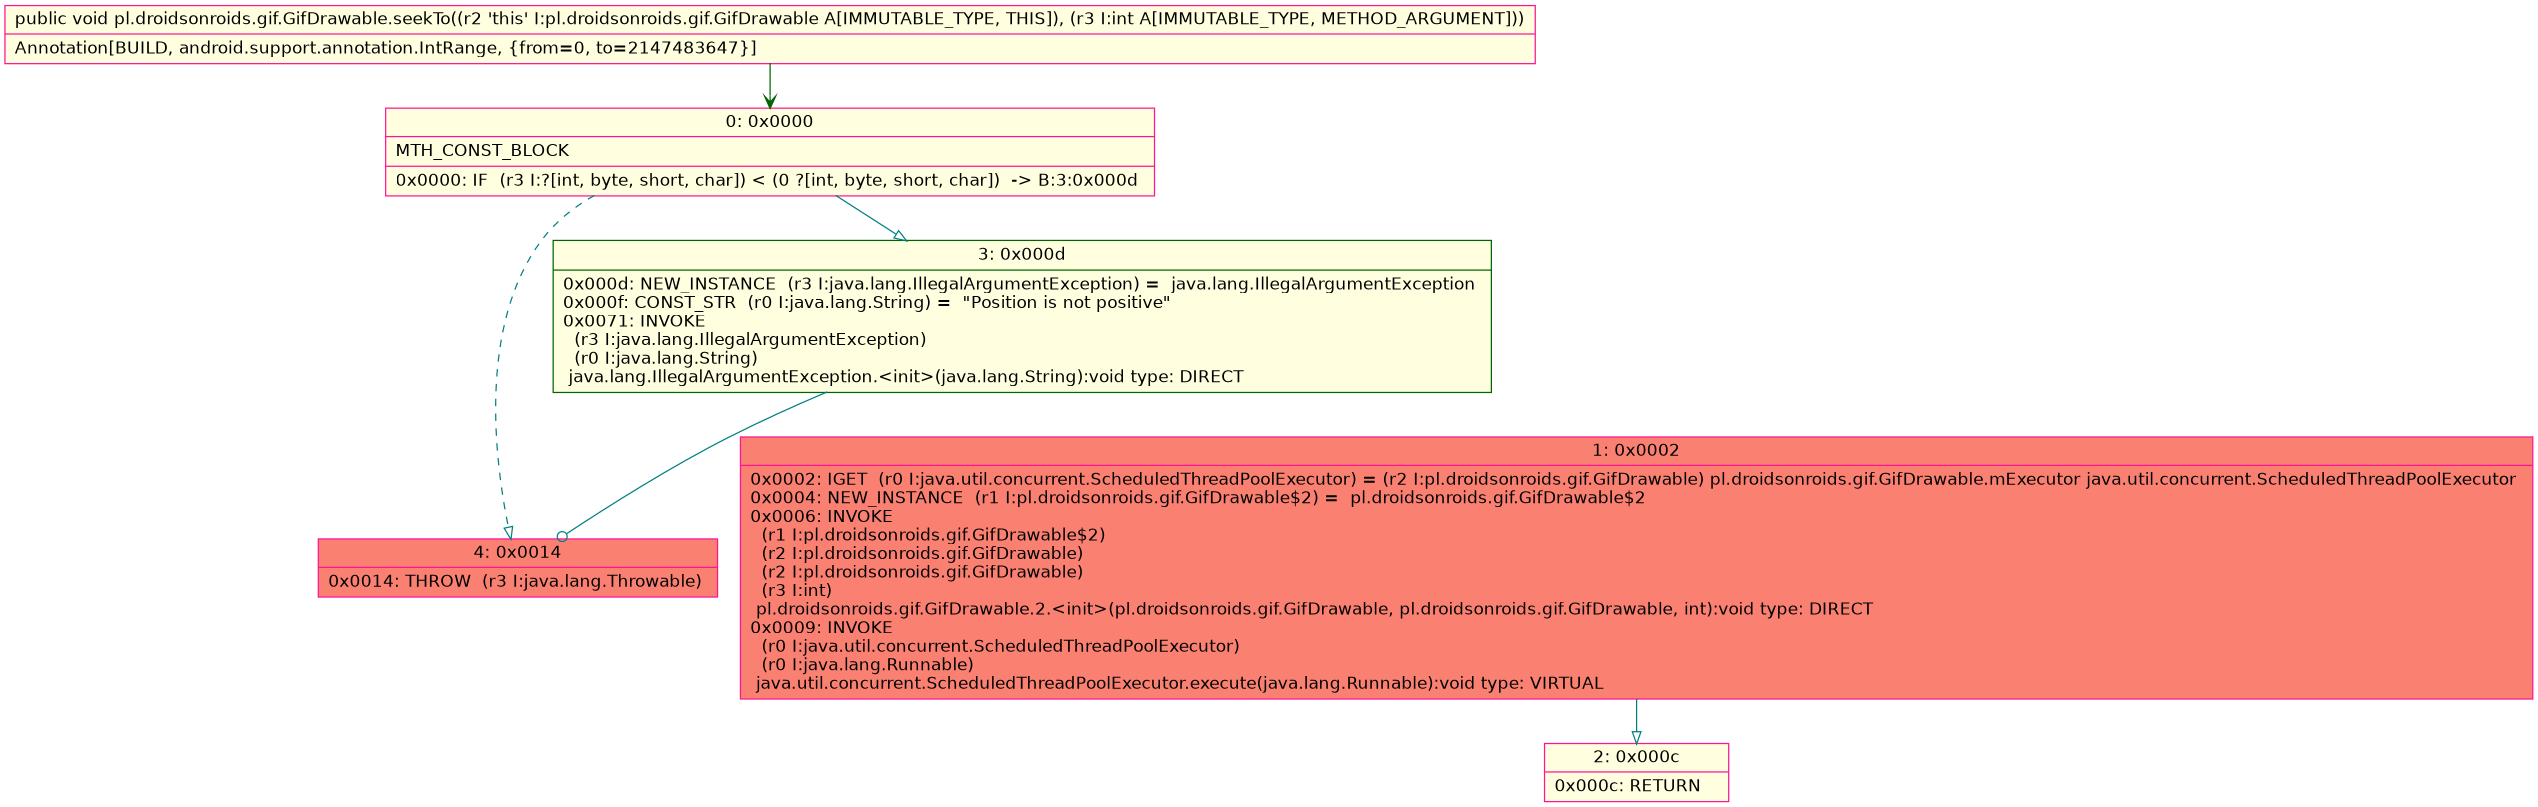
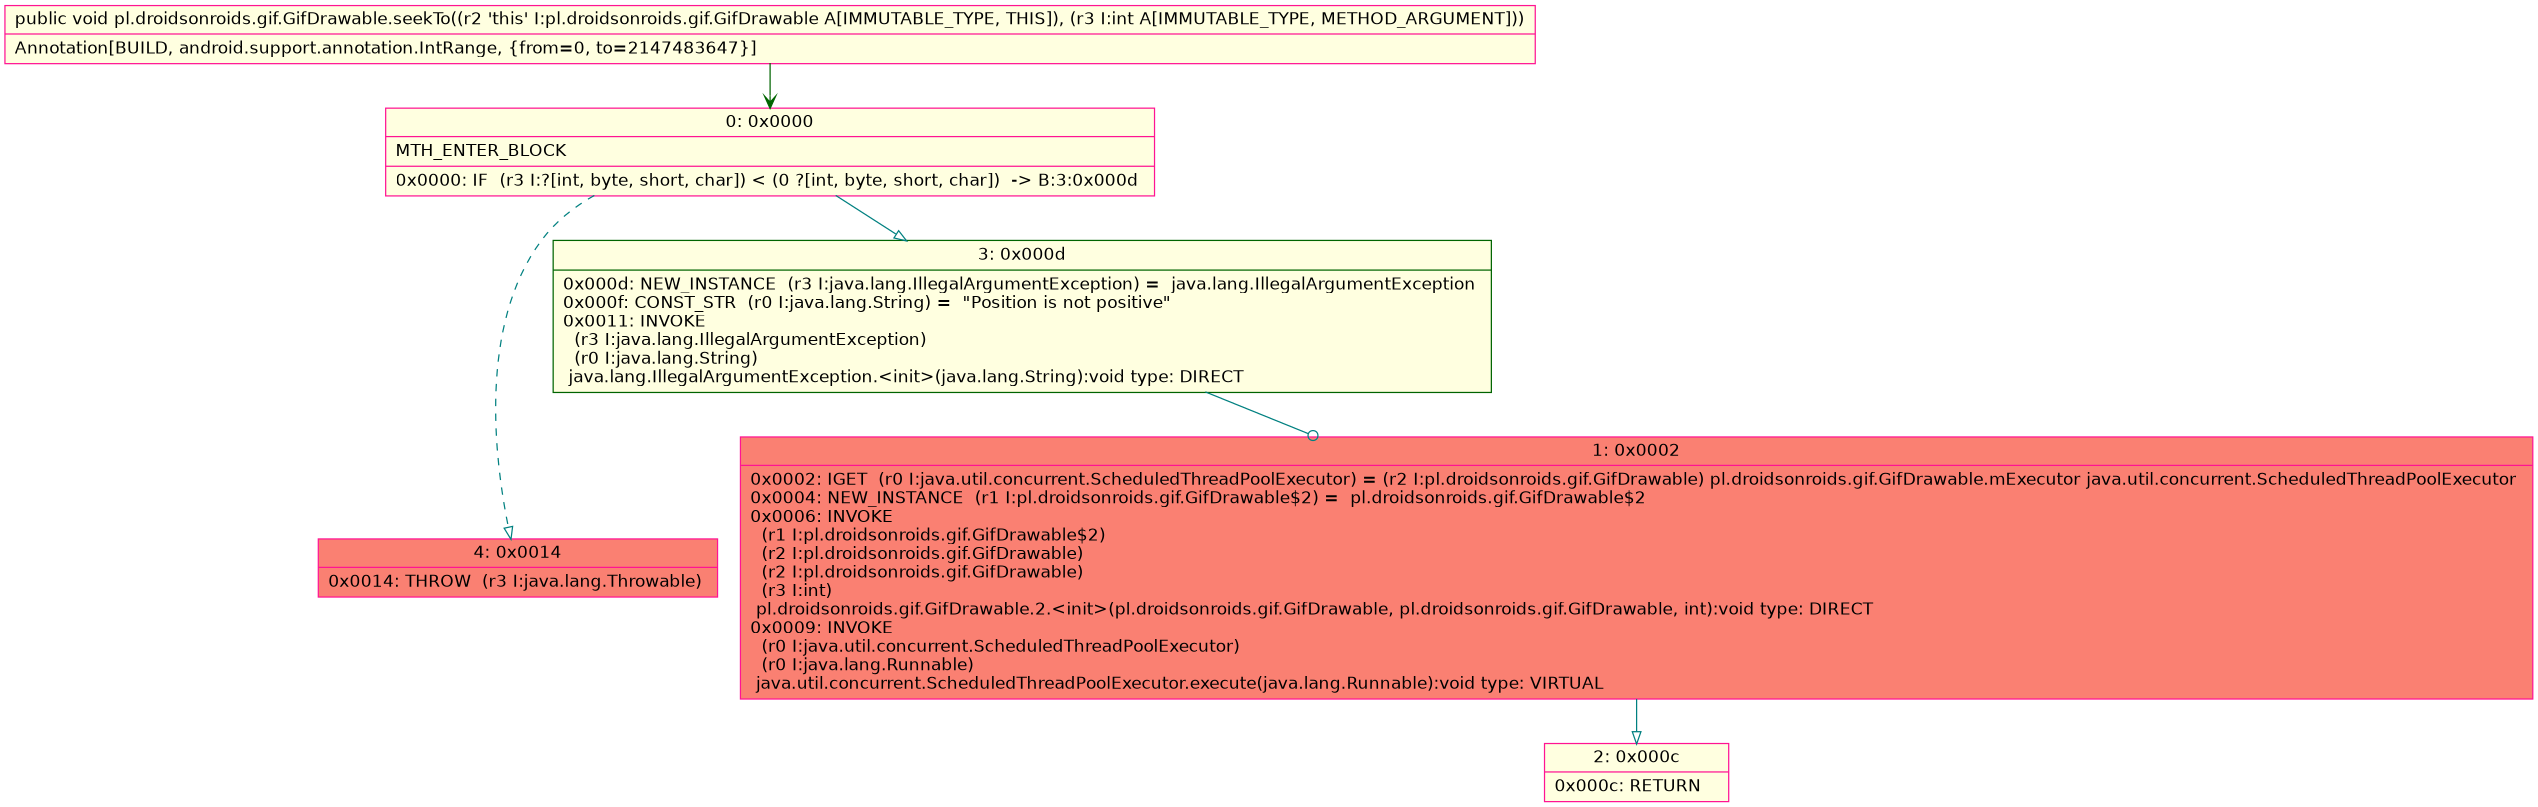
(483, 151) -> (481, 151)
(640, 321) -> (640, 321)
(693, 456) -> (1257, 413)
